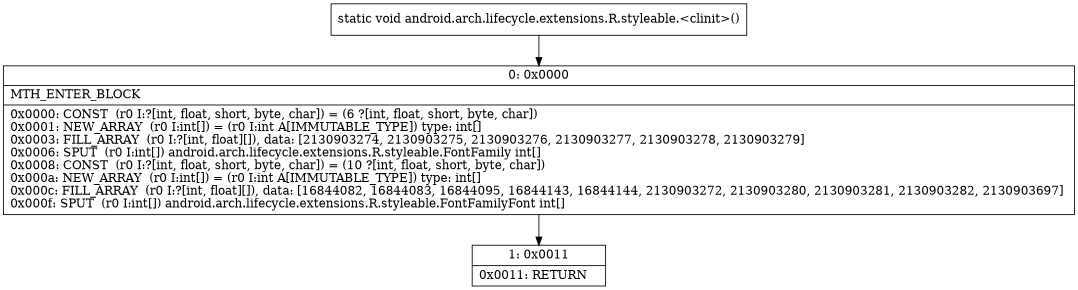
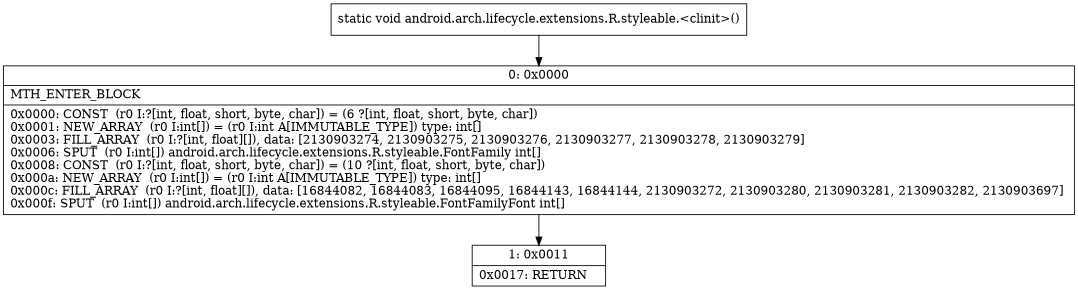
(539, 275) -> (539, 275)
